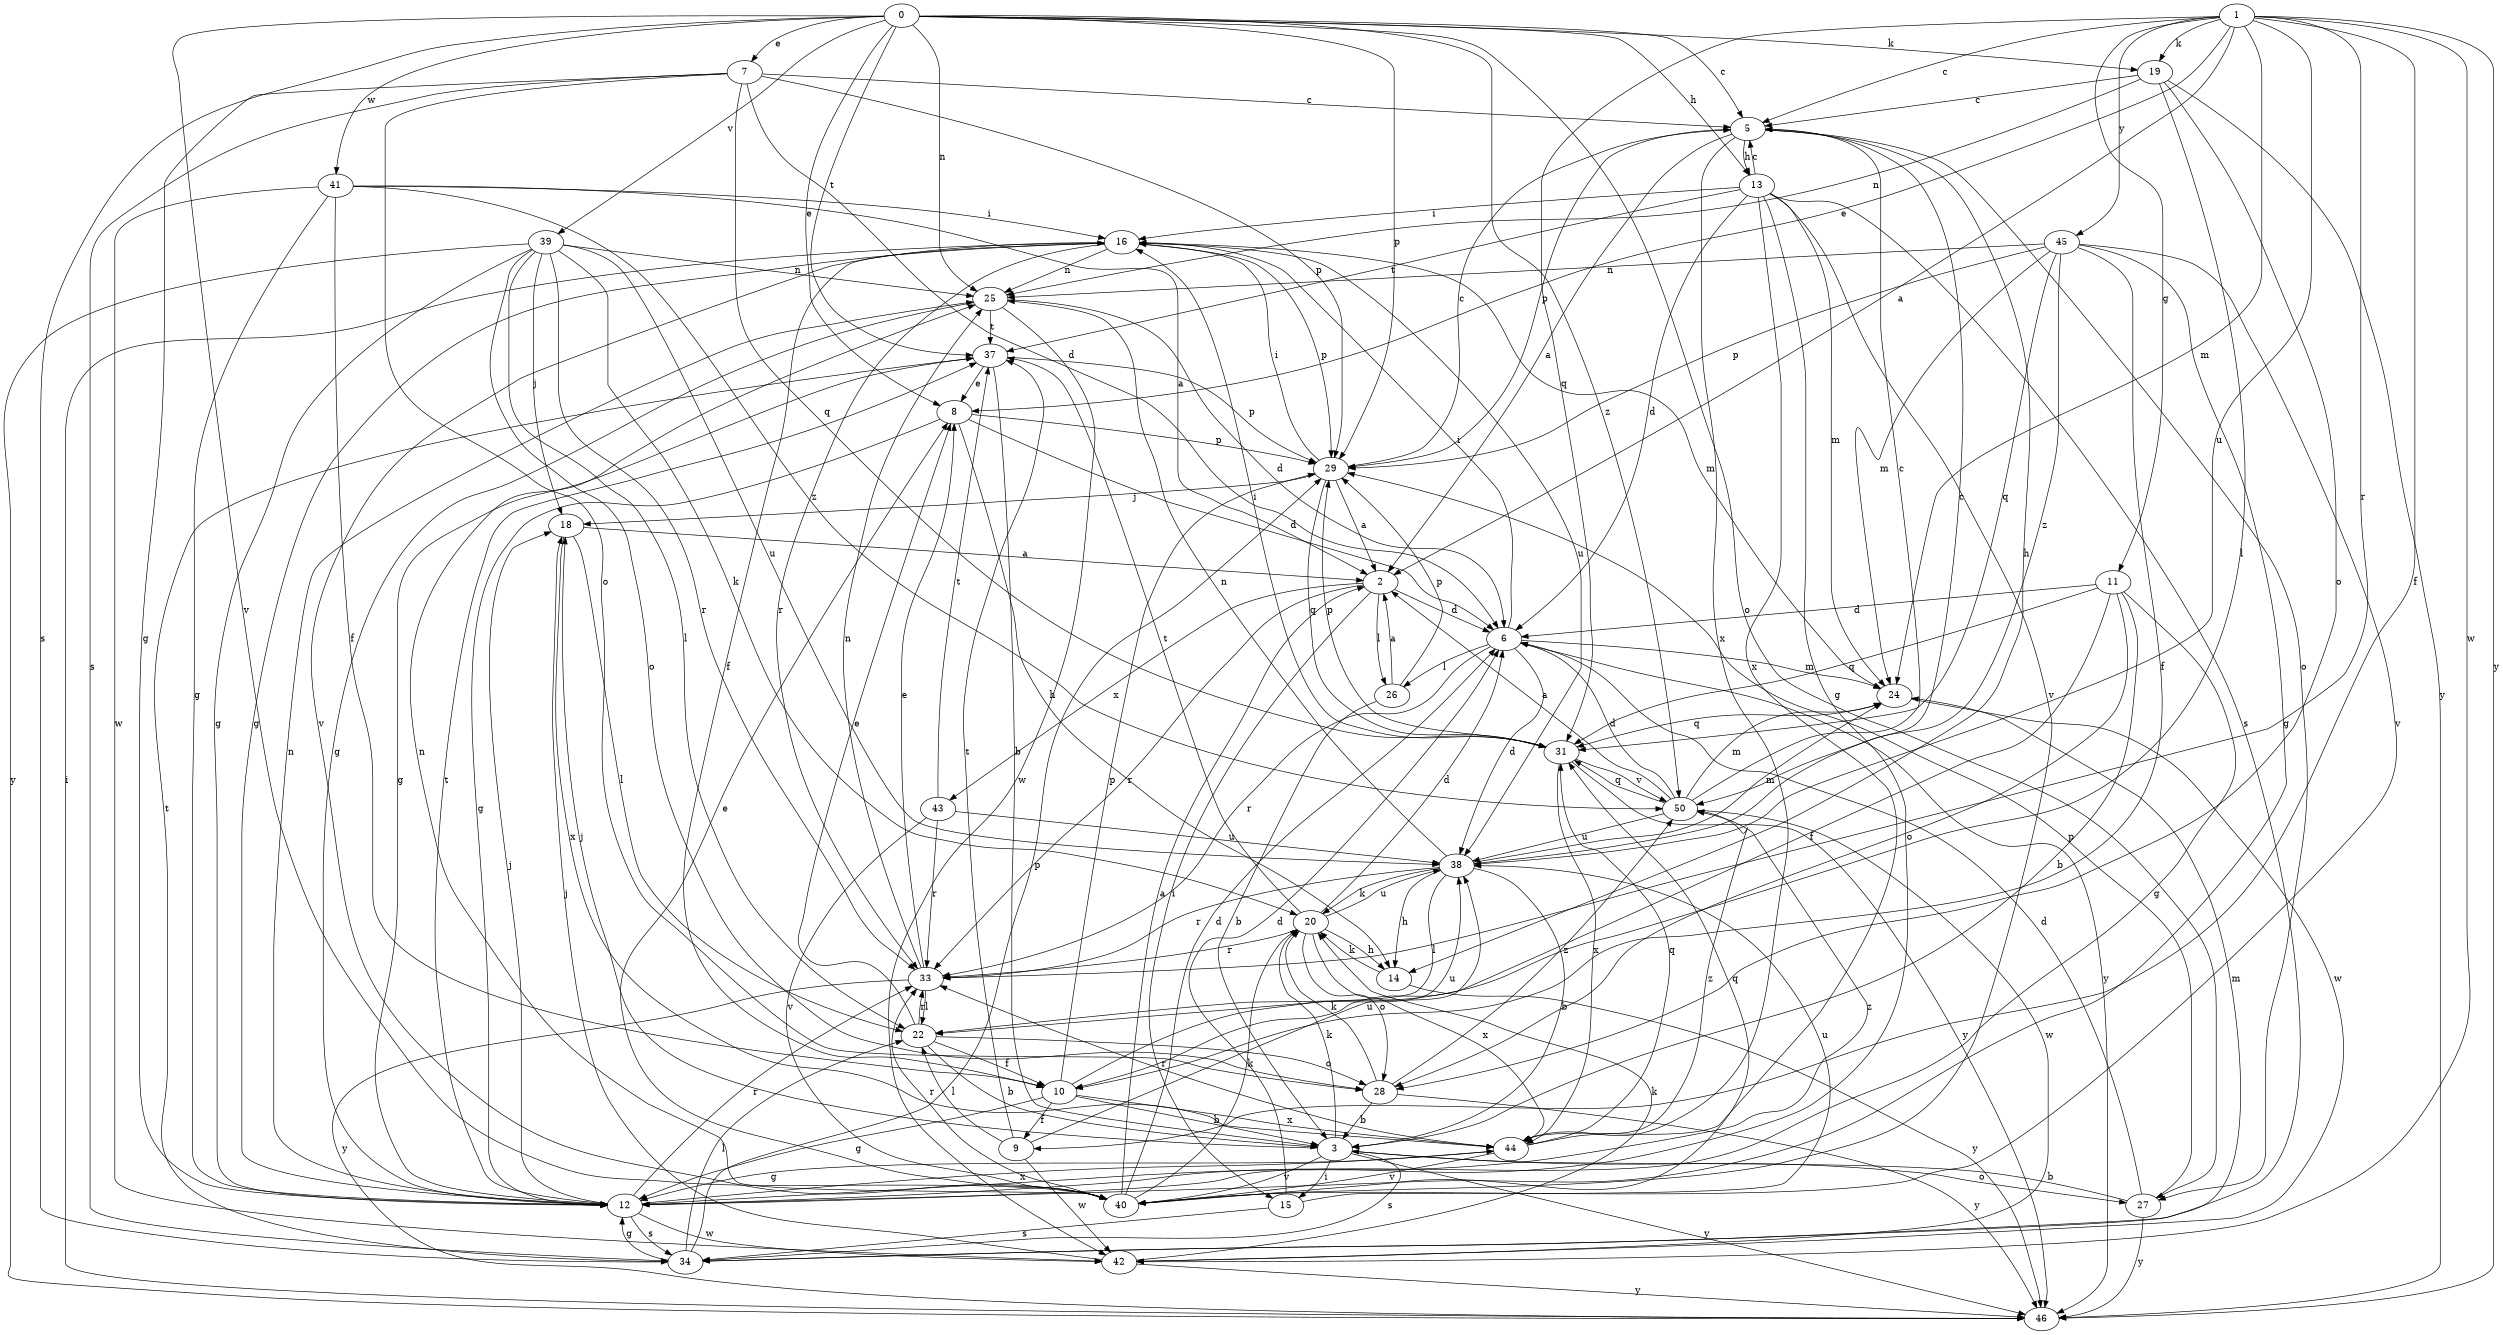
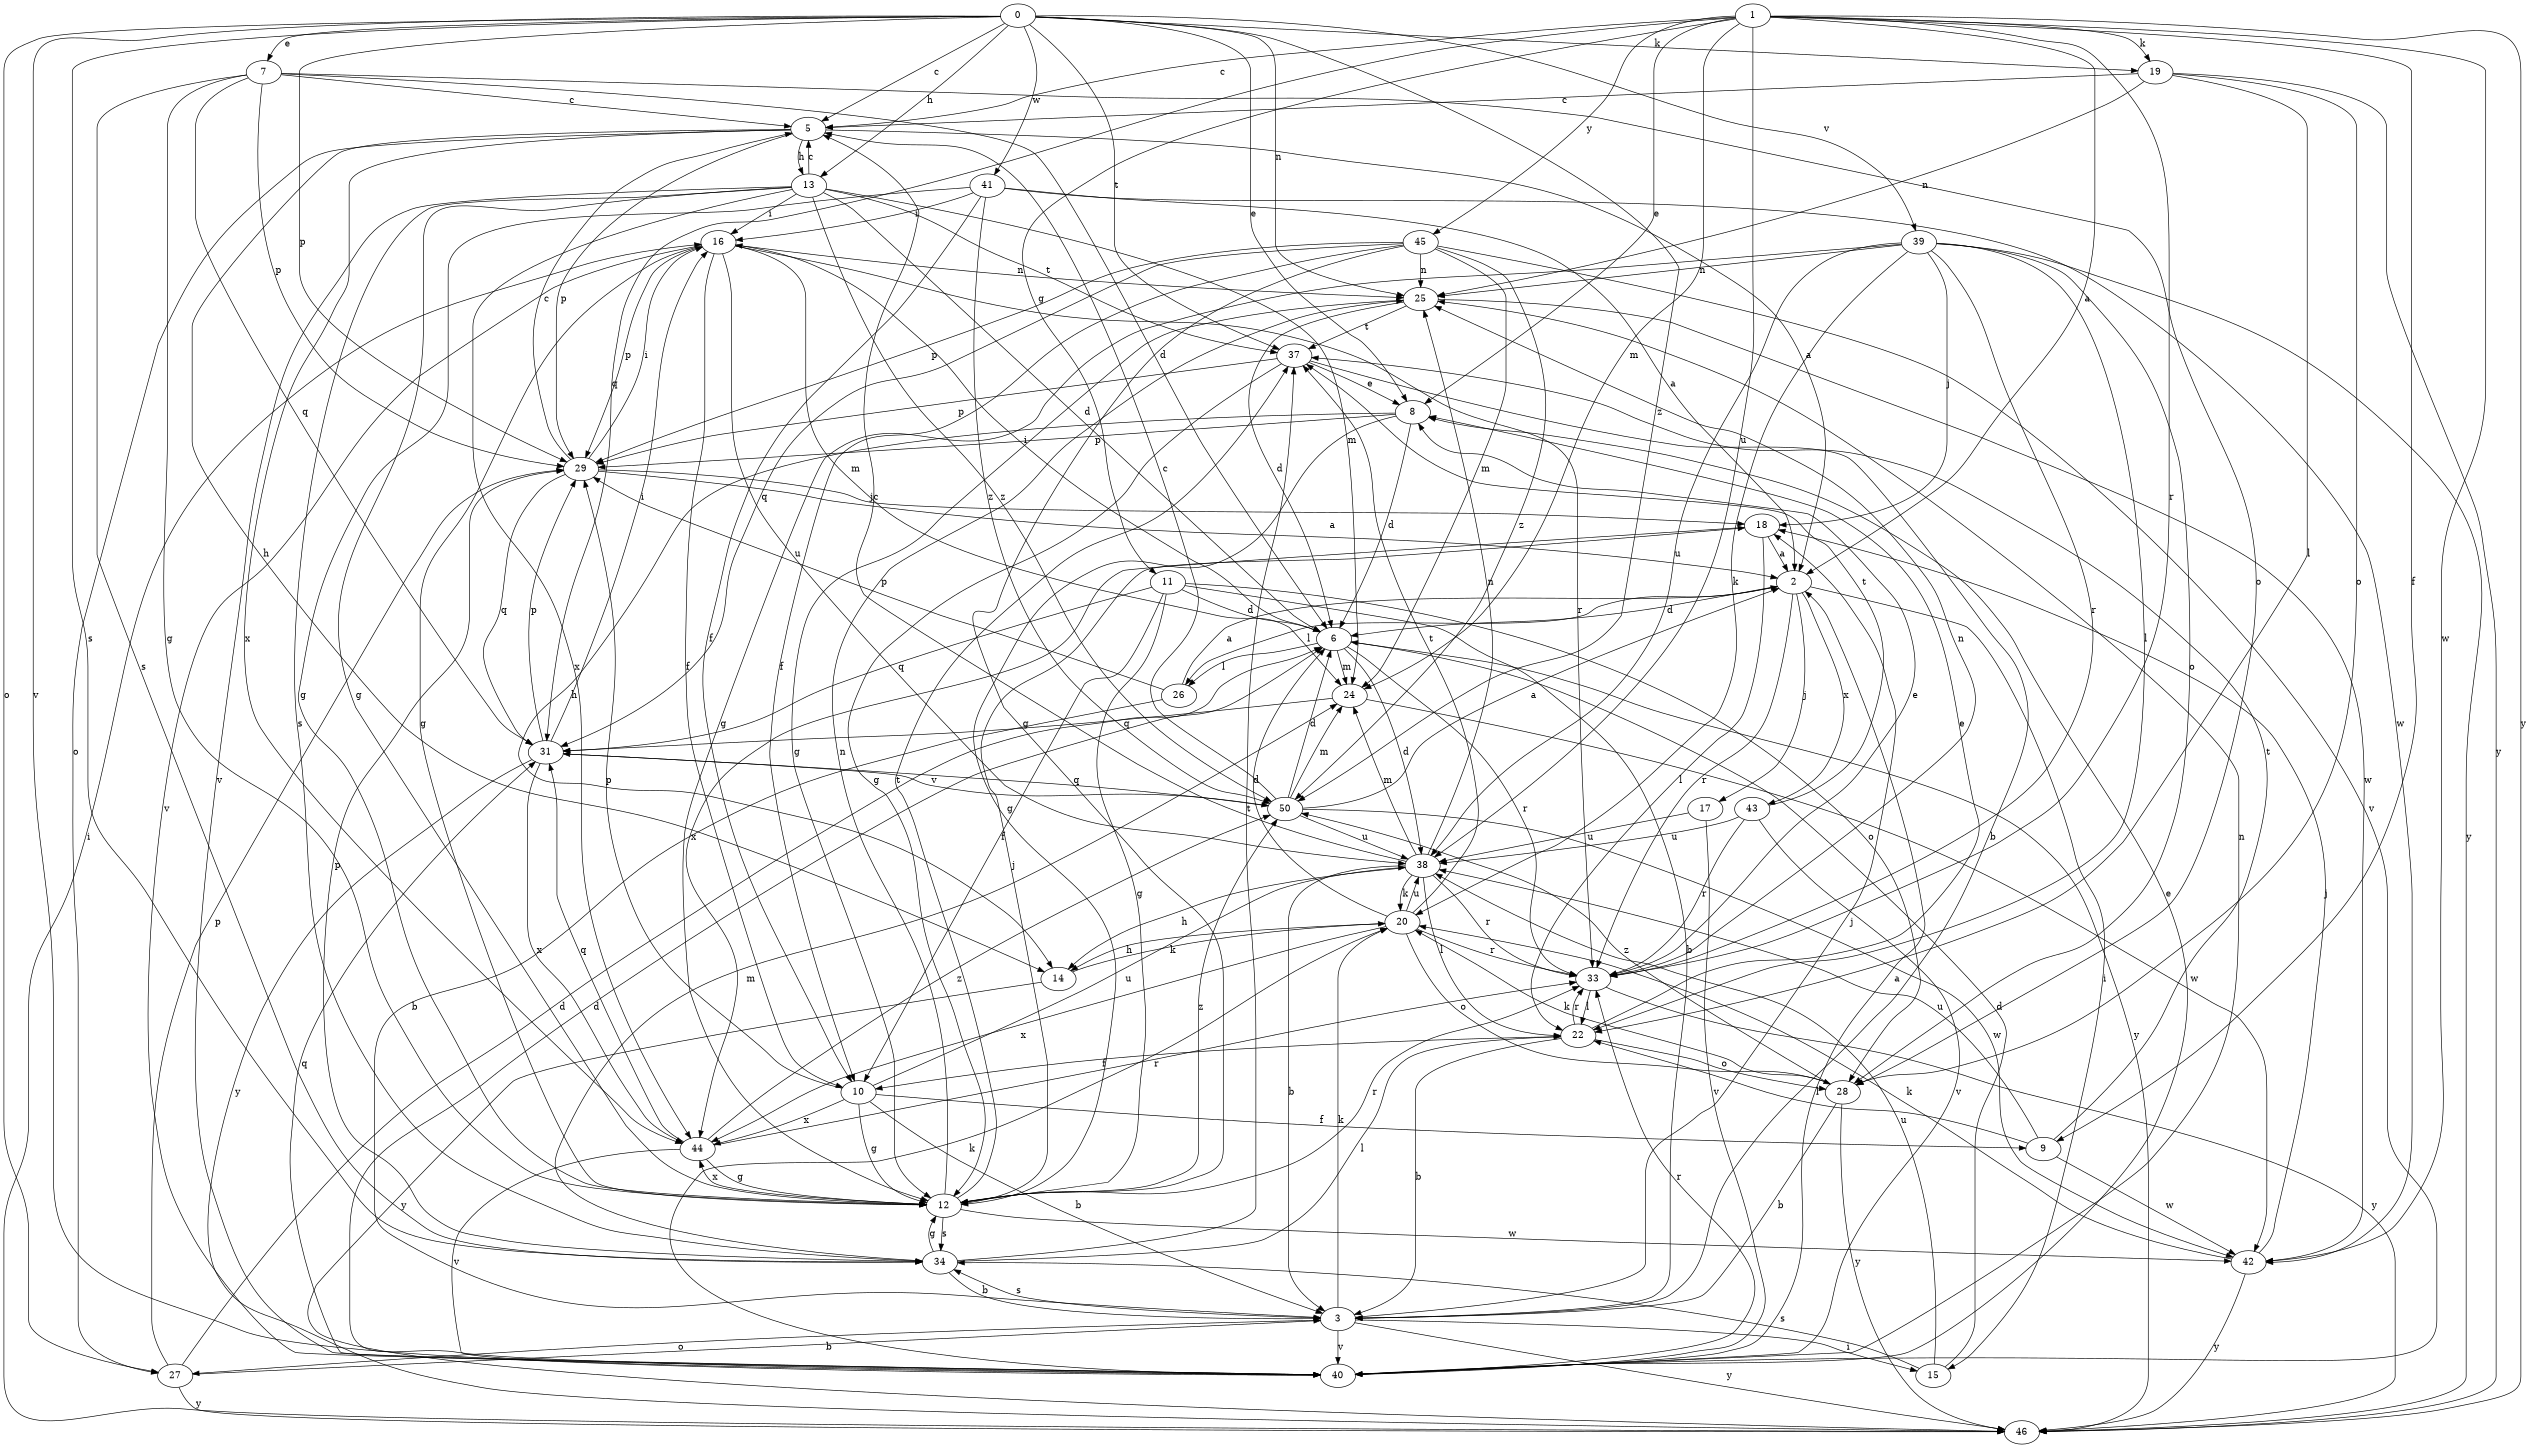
none -> (1023, 537)
none -> (1705, 809)
none -> (1127, 1315)
